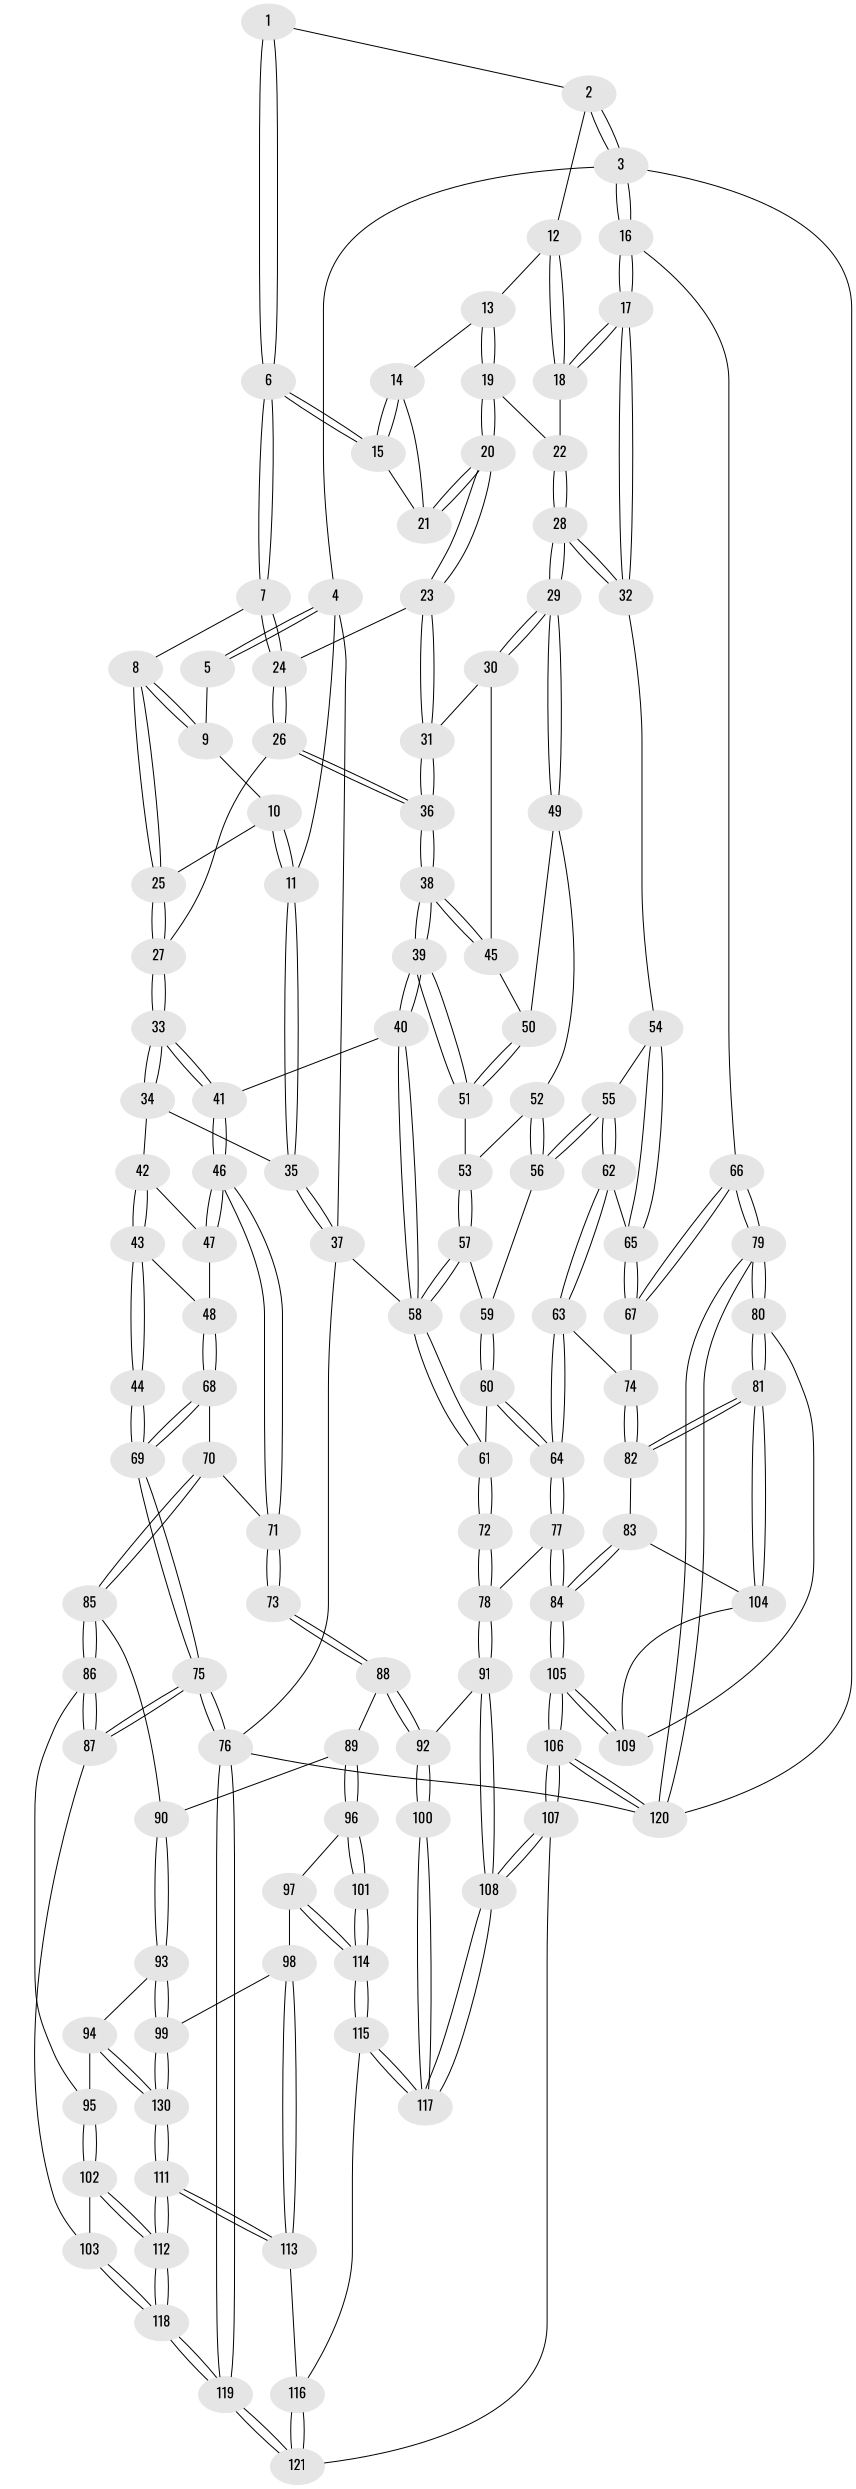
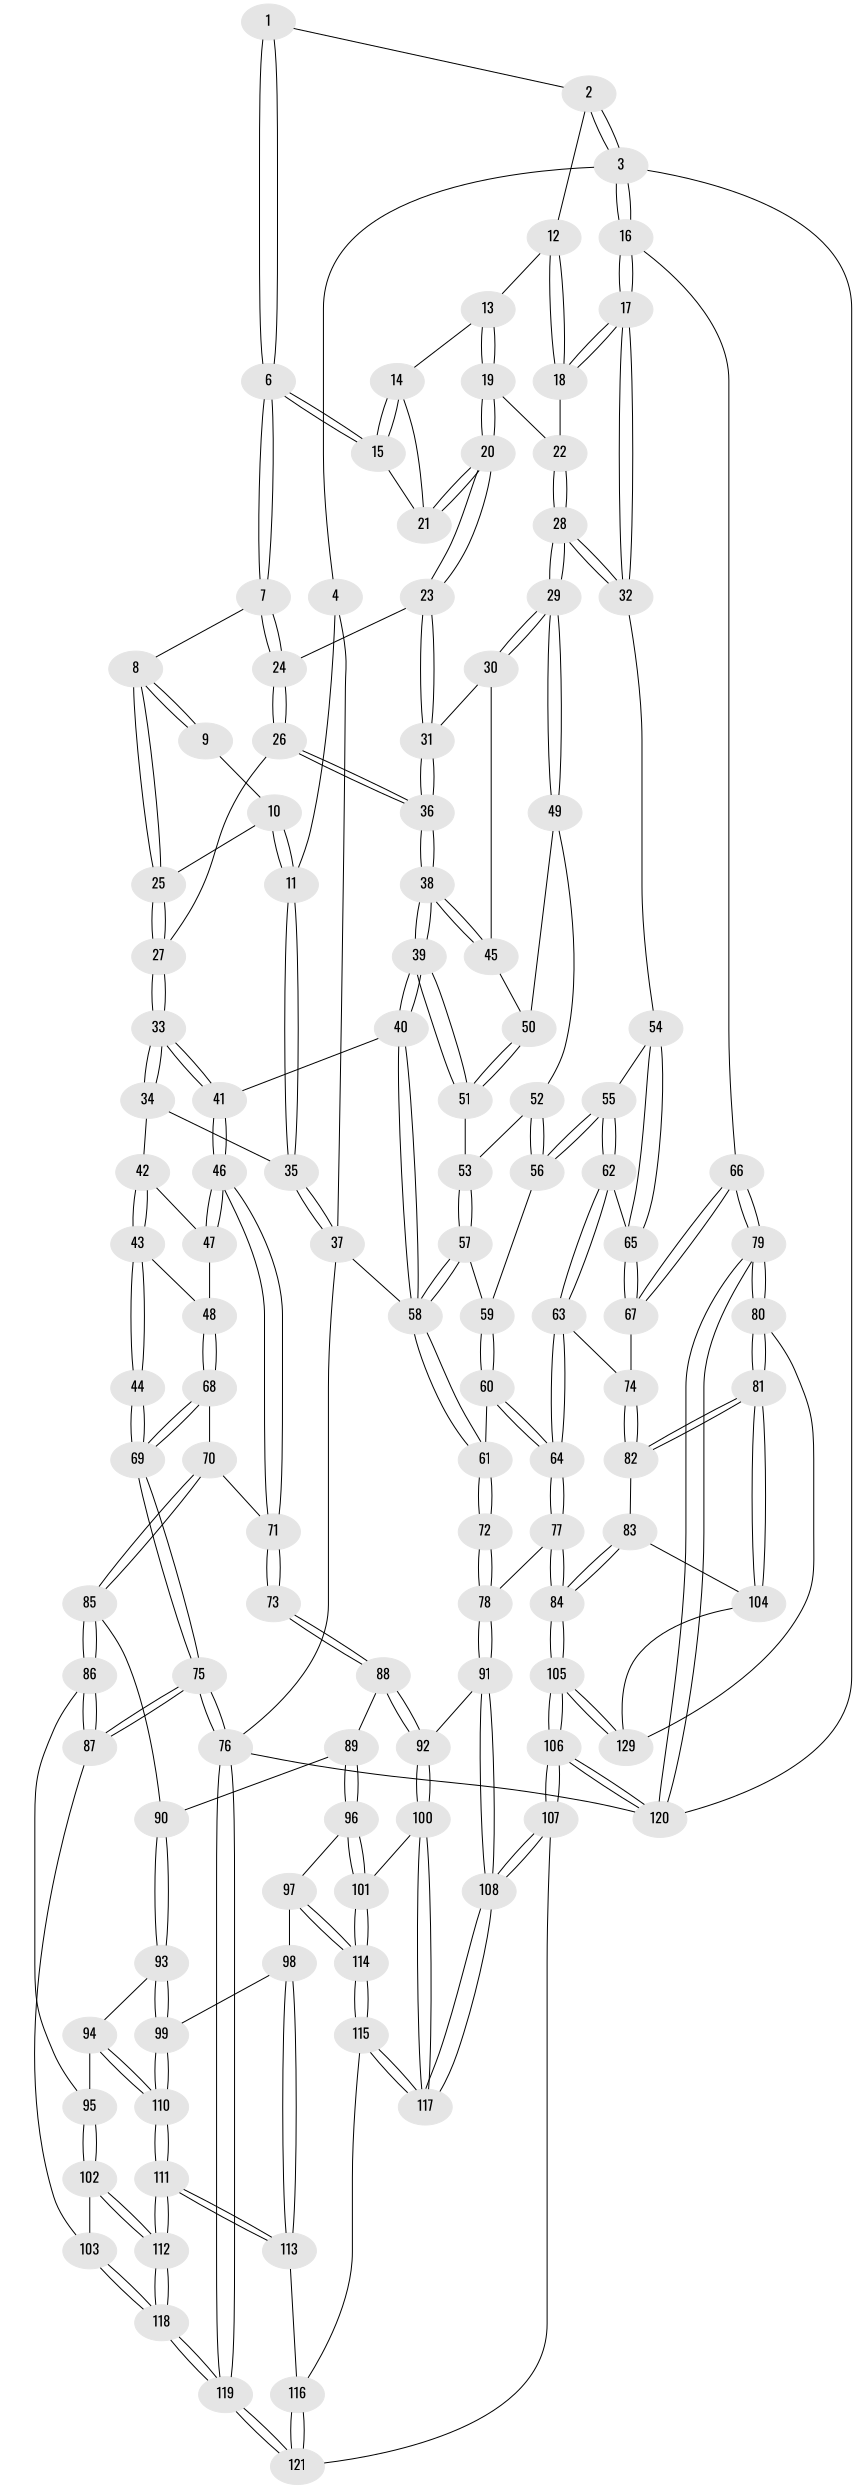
(208, 669) -> none
(626, 1748) -> (626, 1748)
none -> (392, 1855)
(162, 2107) -> (162, 2107)
